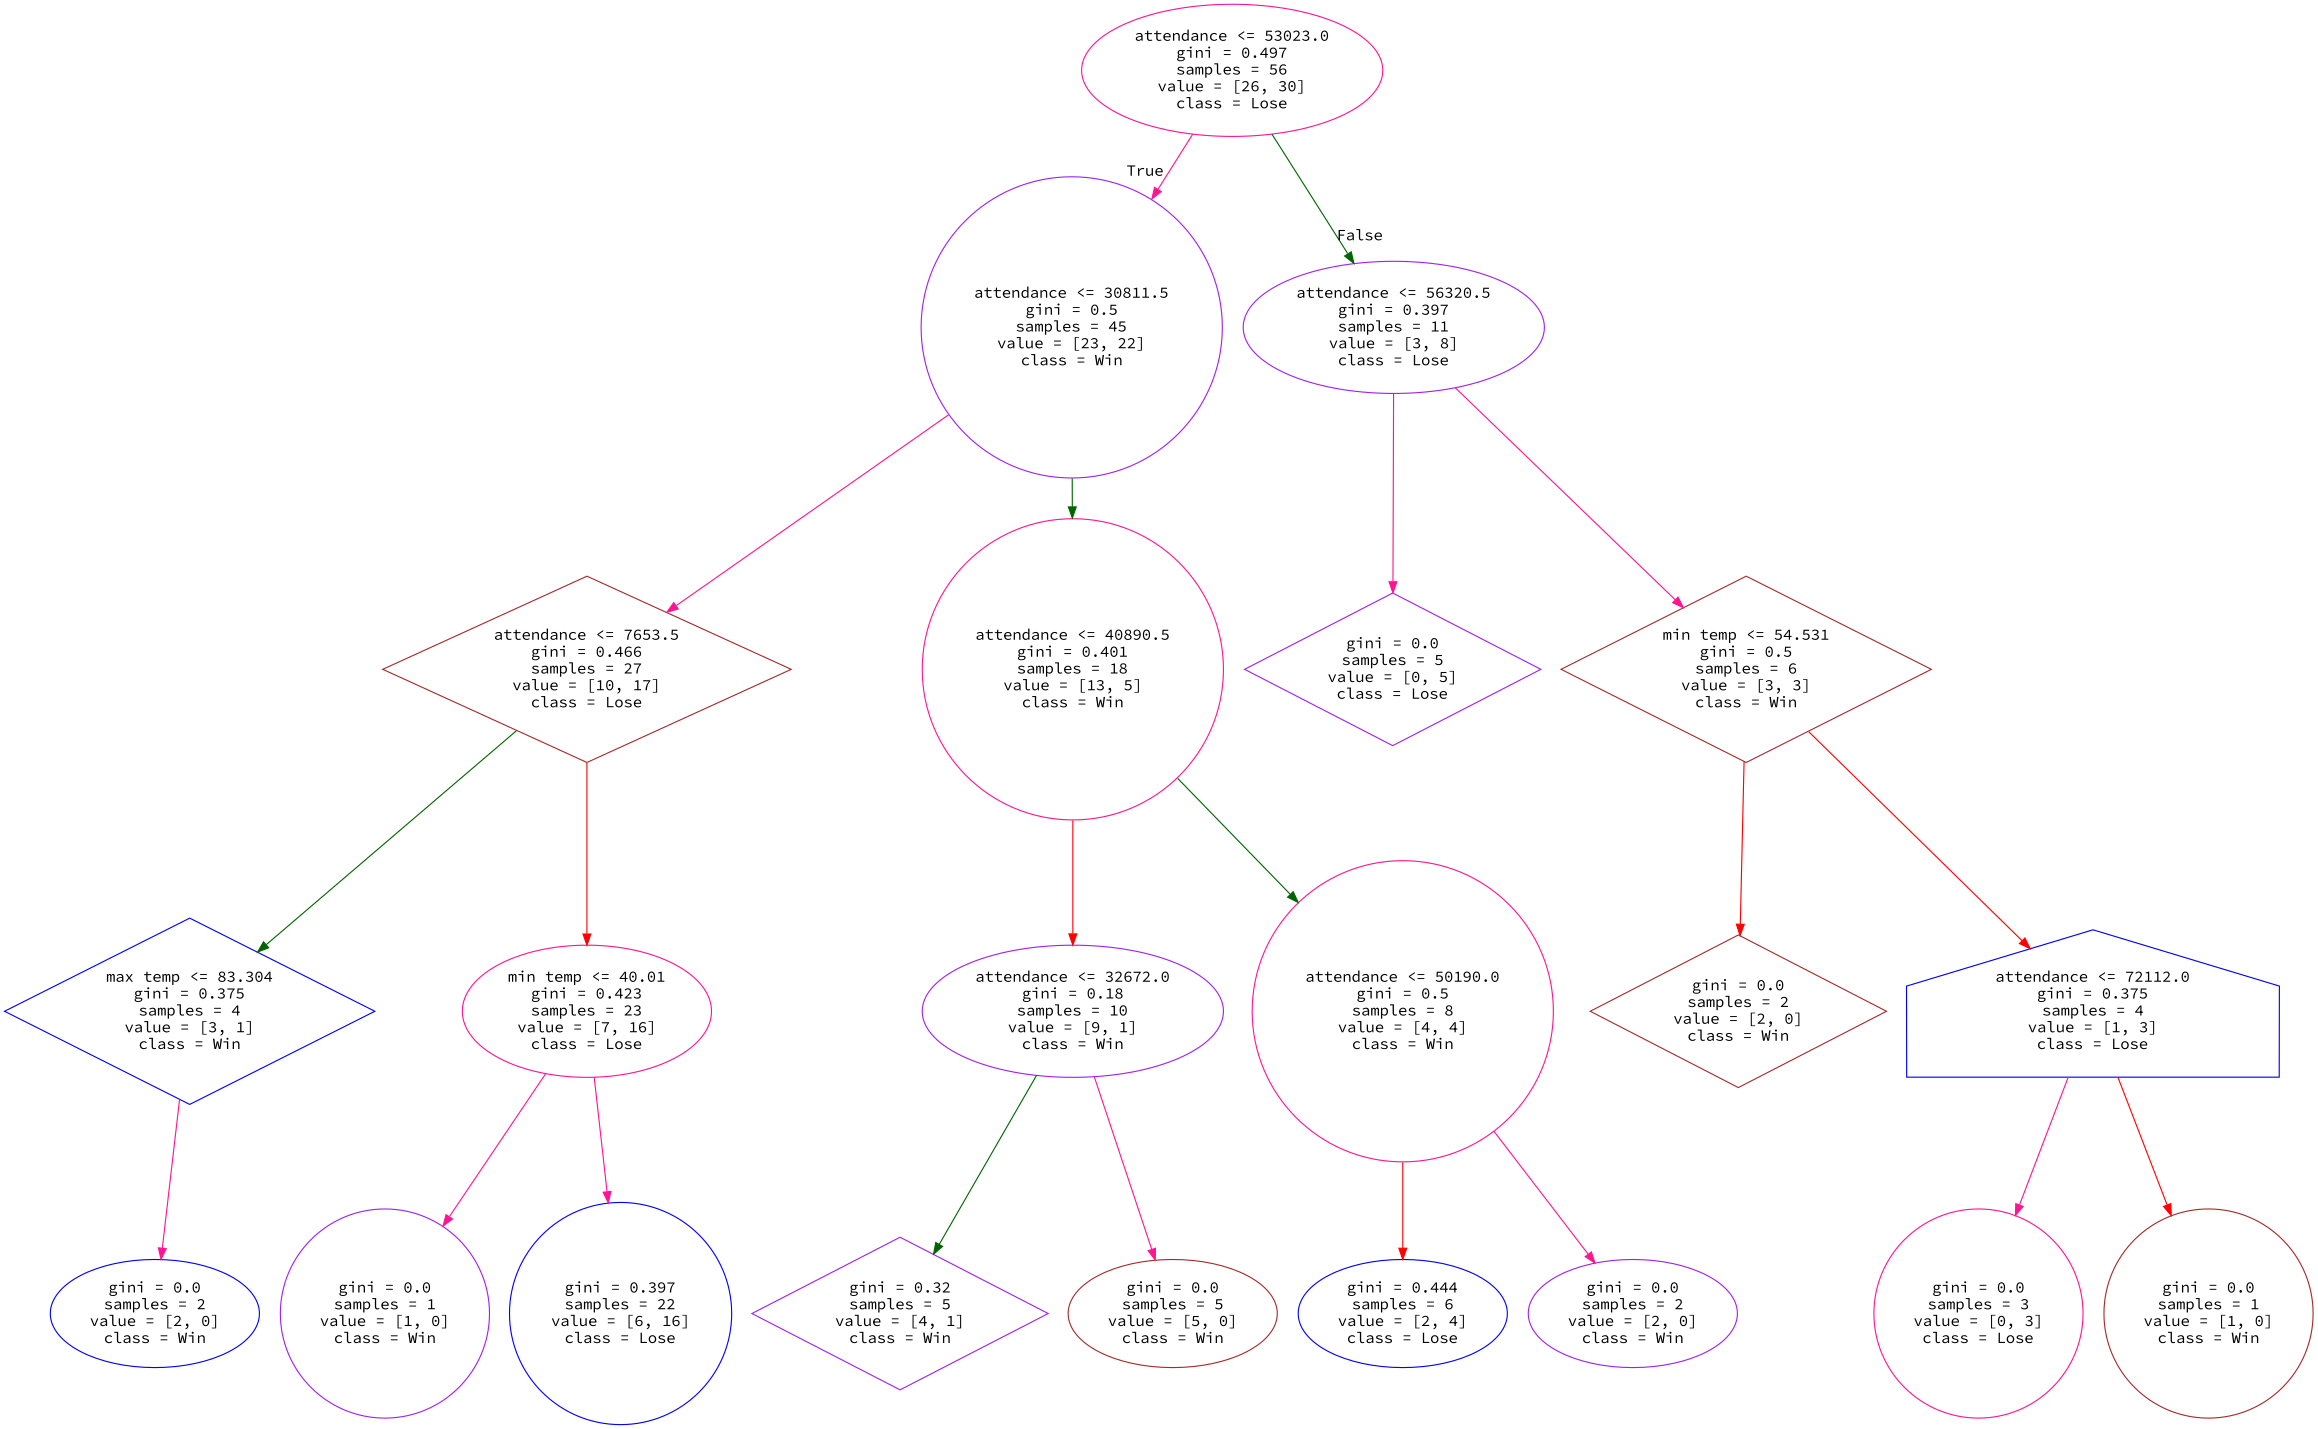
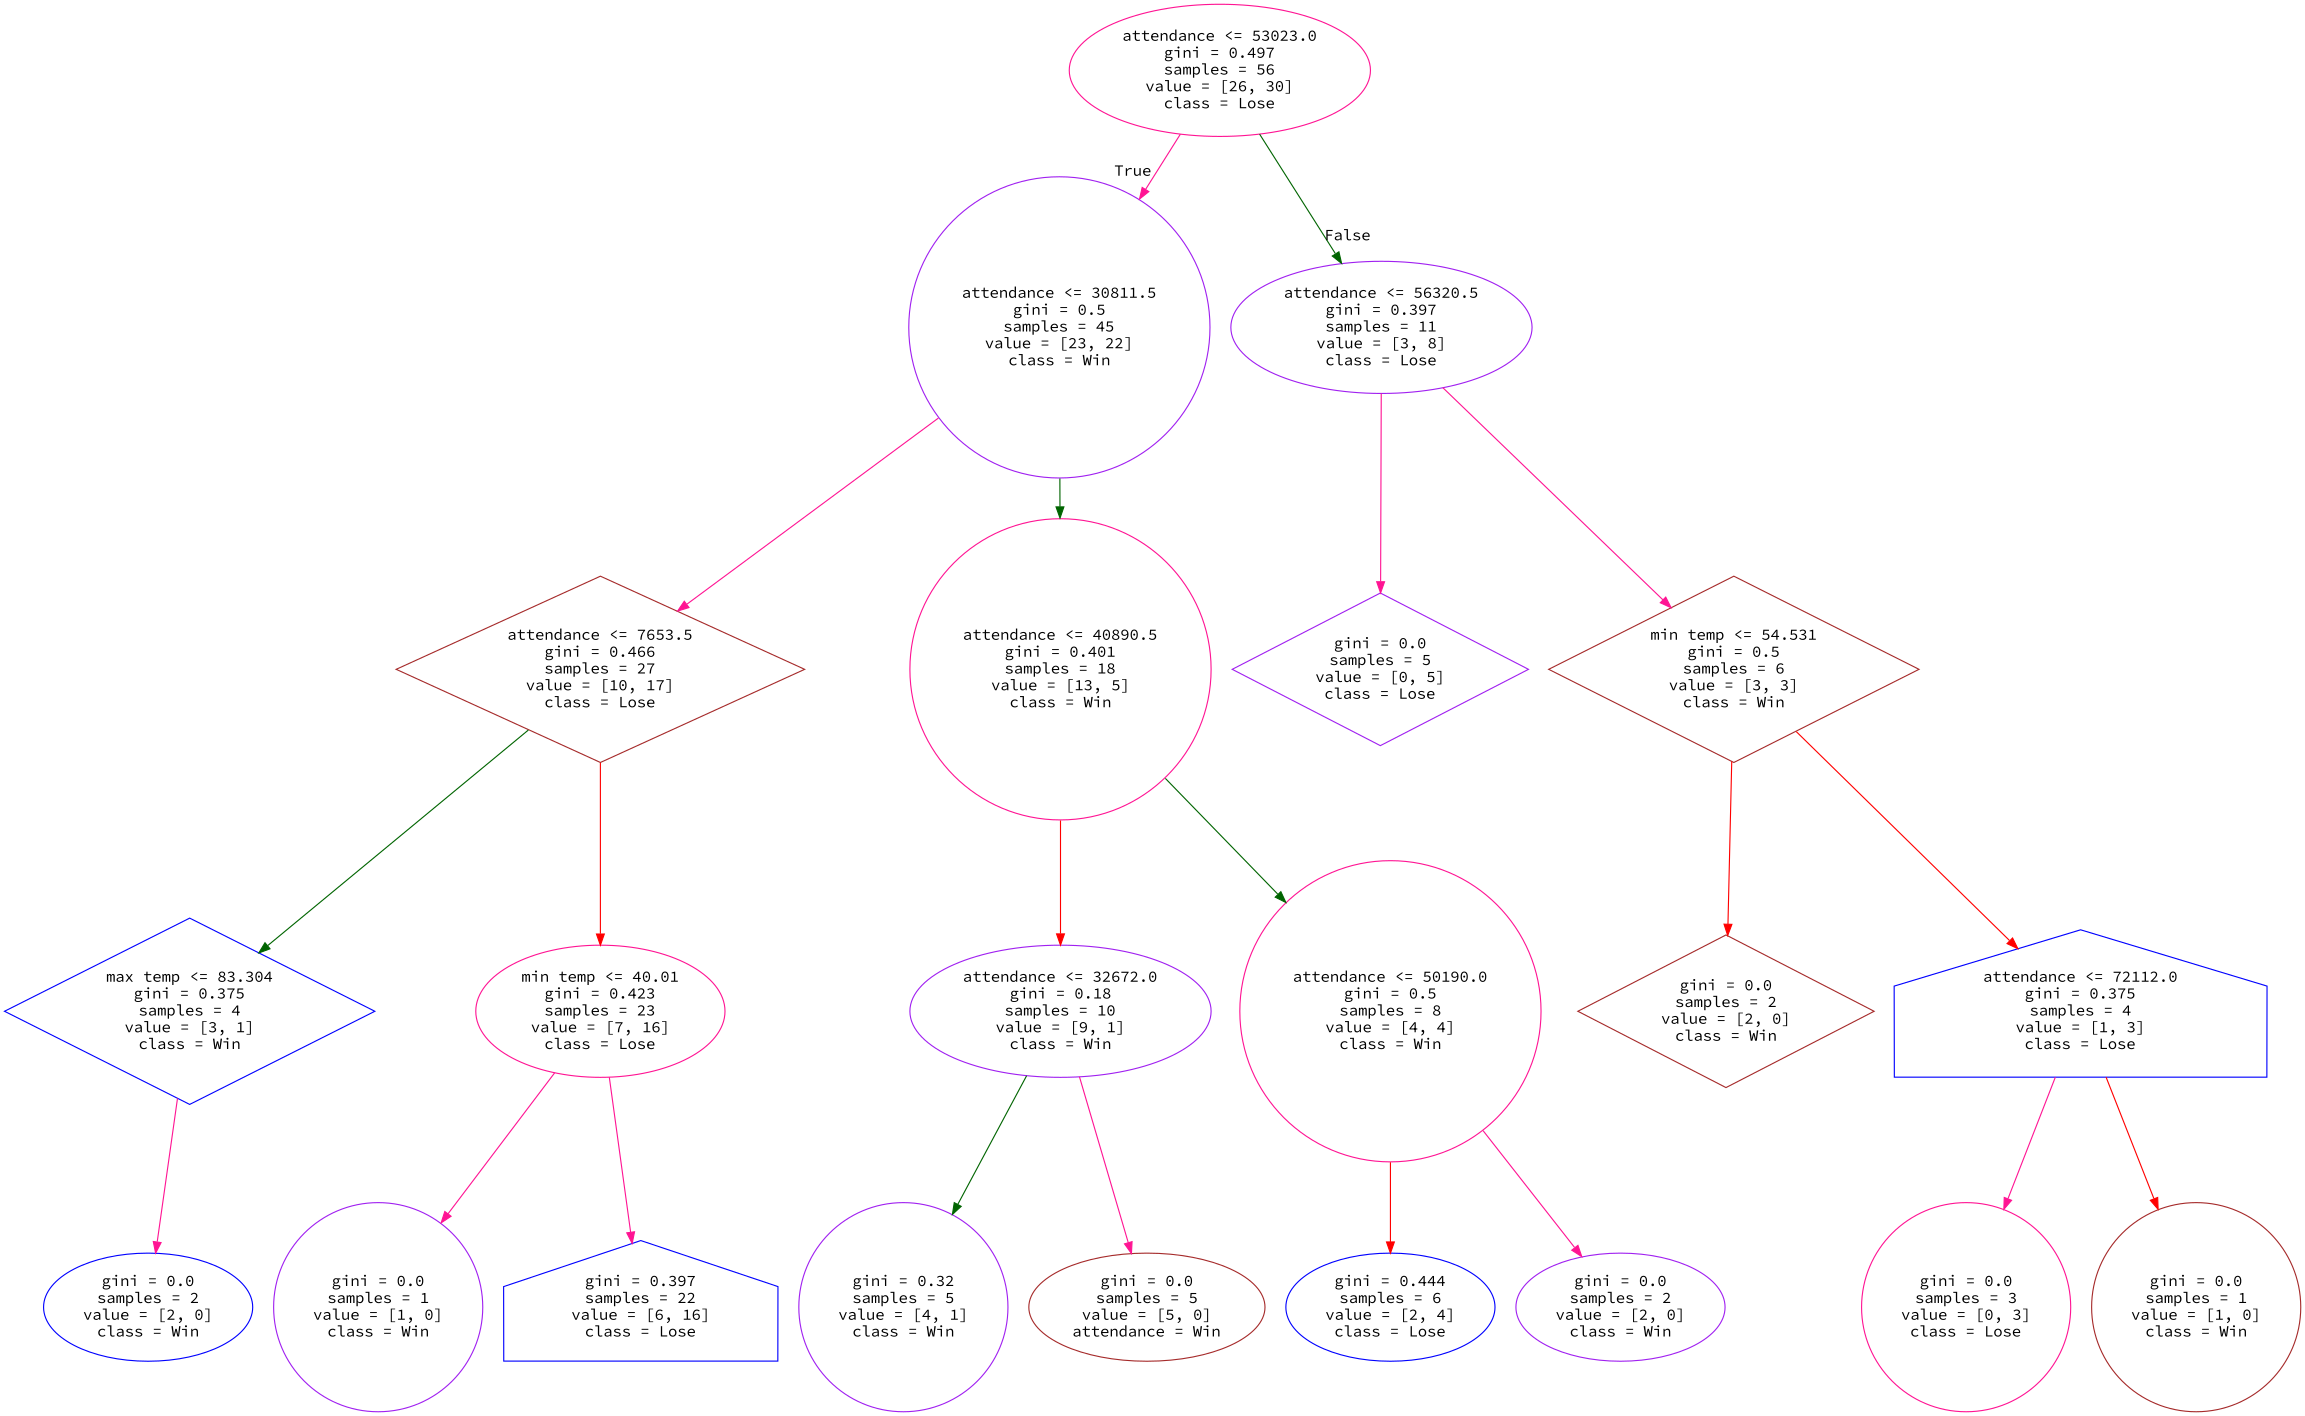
(621, 1314) -> (641, 1307)
(900, 1314) -> (903, 1307)
(1173, 1314) -> (1147, 1307)
